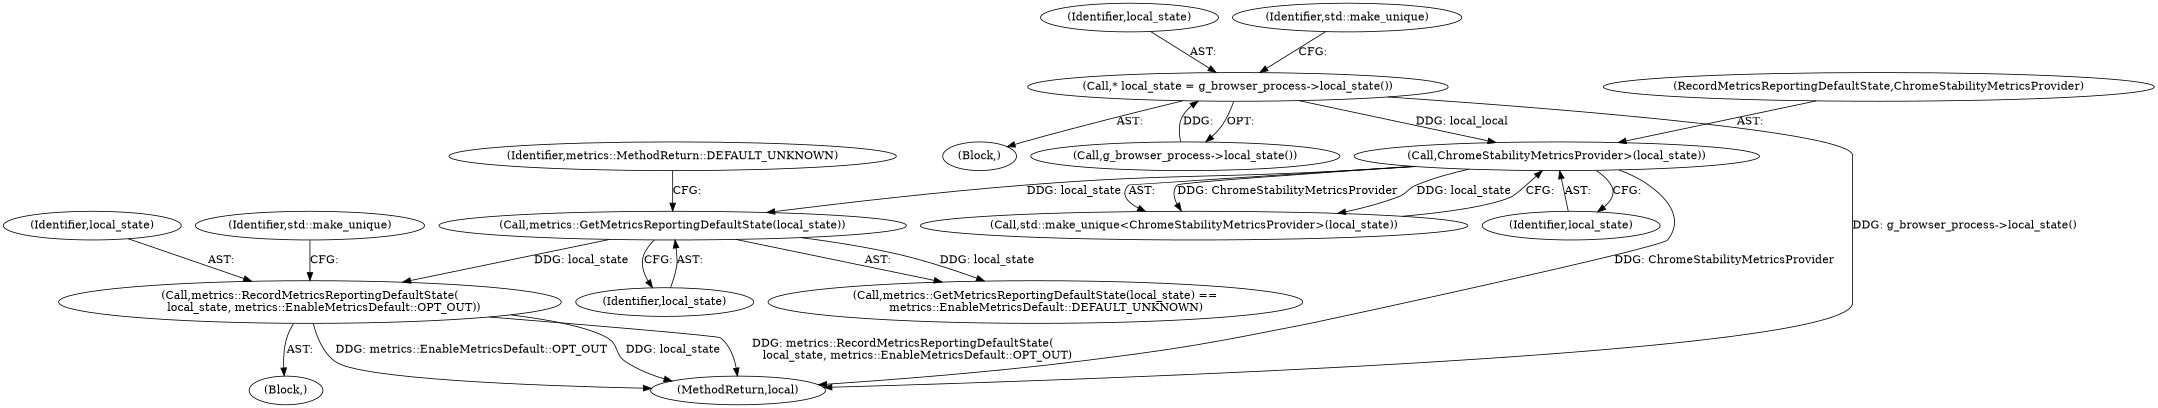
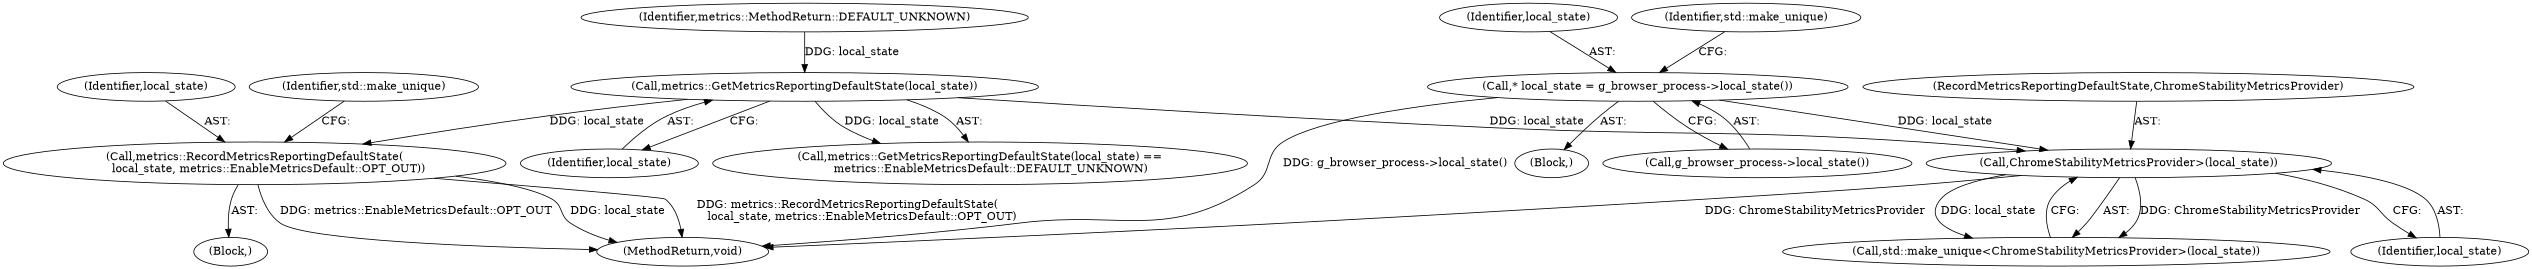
(1200, 122) -> (1749, 122)
(1243, 122) -> (1704, 122)
(1462, 122) -> (1945, 122)
(1095, 180) -> (1488, 127)
(689, 191) -> (852, 52)
(738, 390) -> (683, 252)
